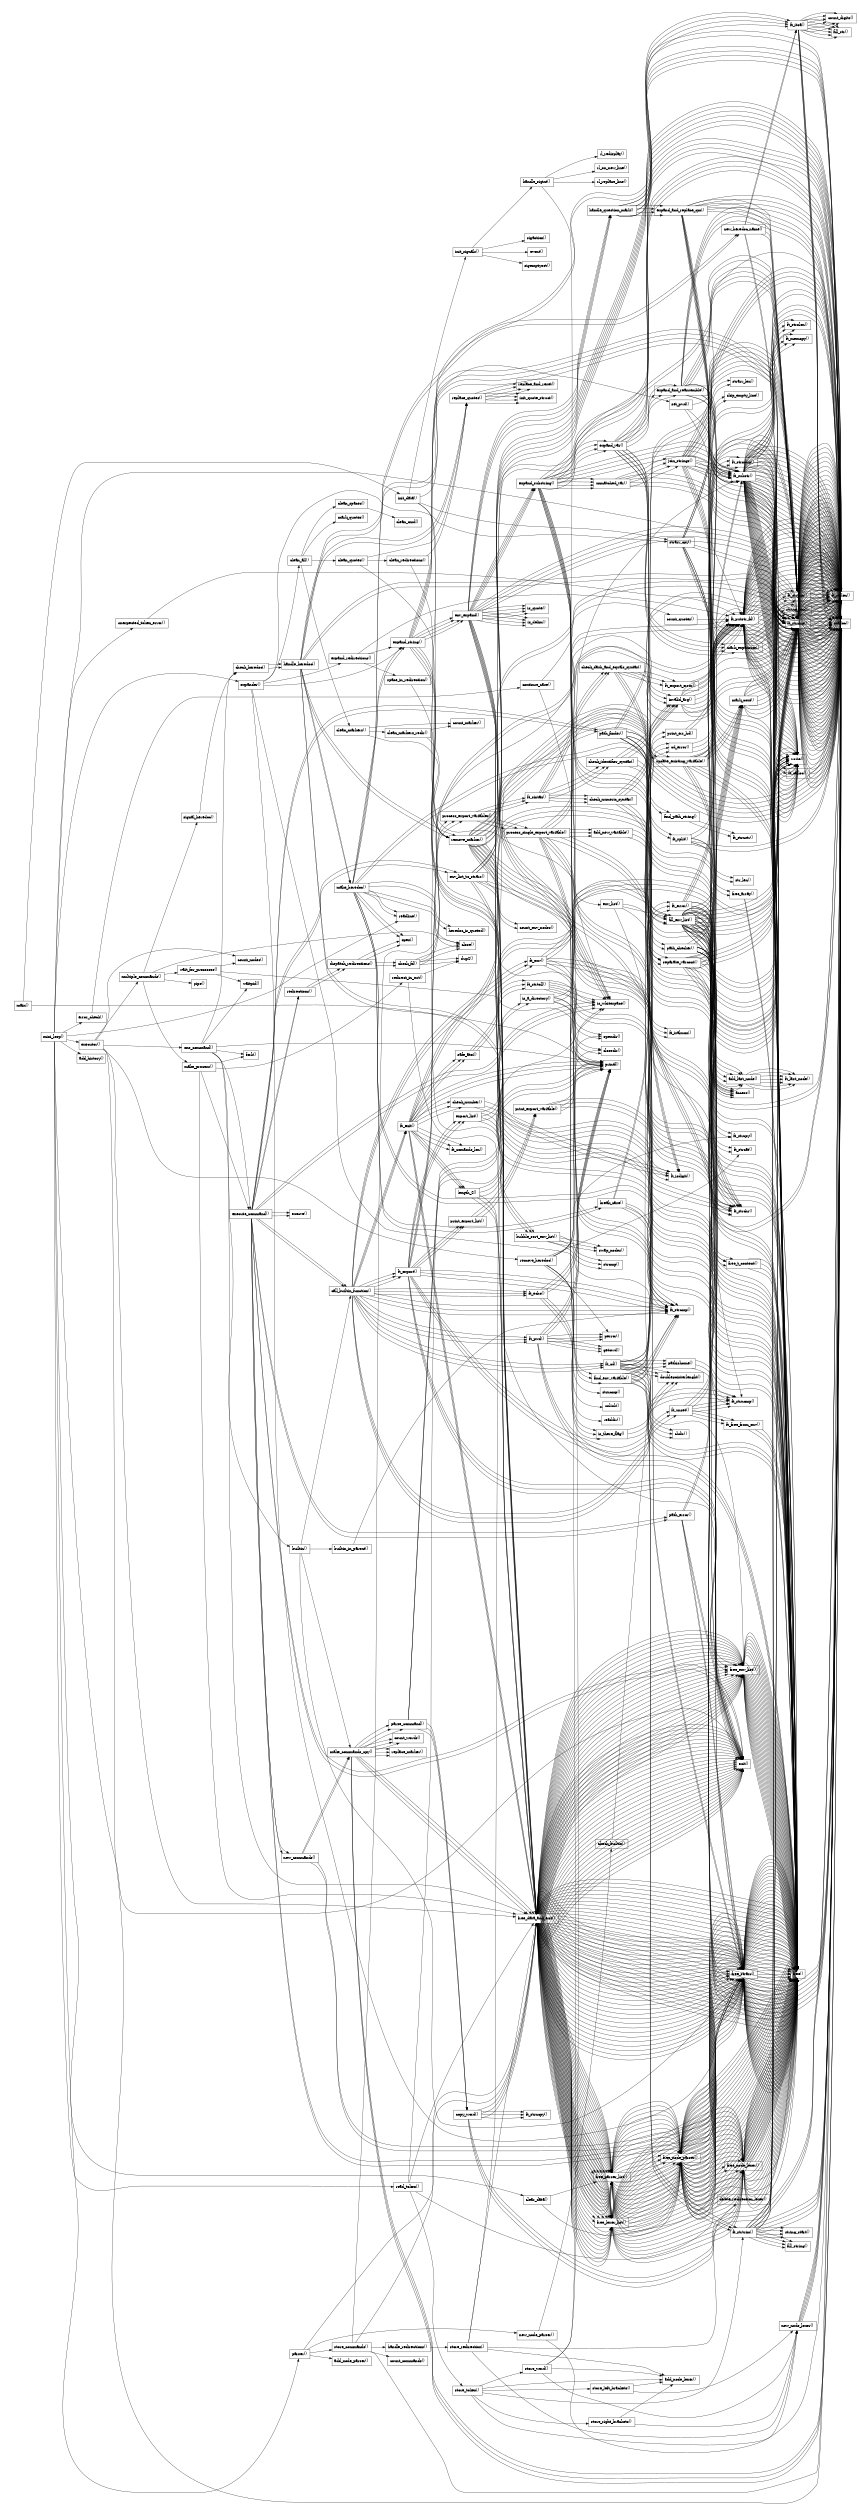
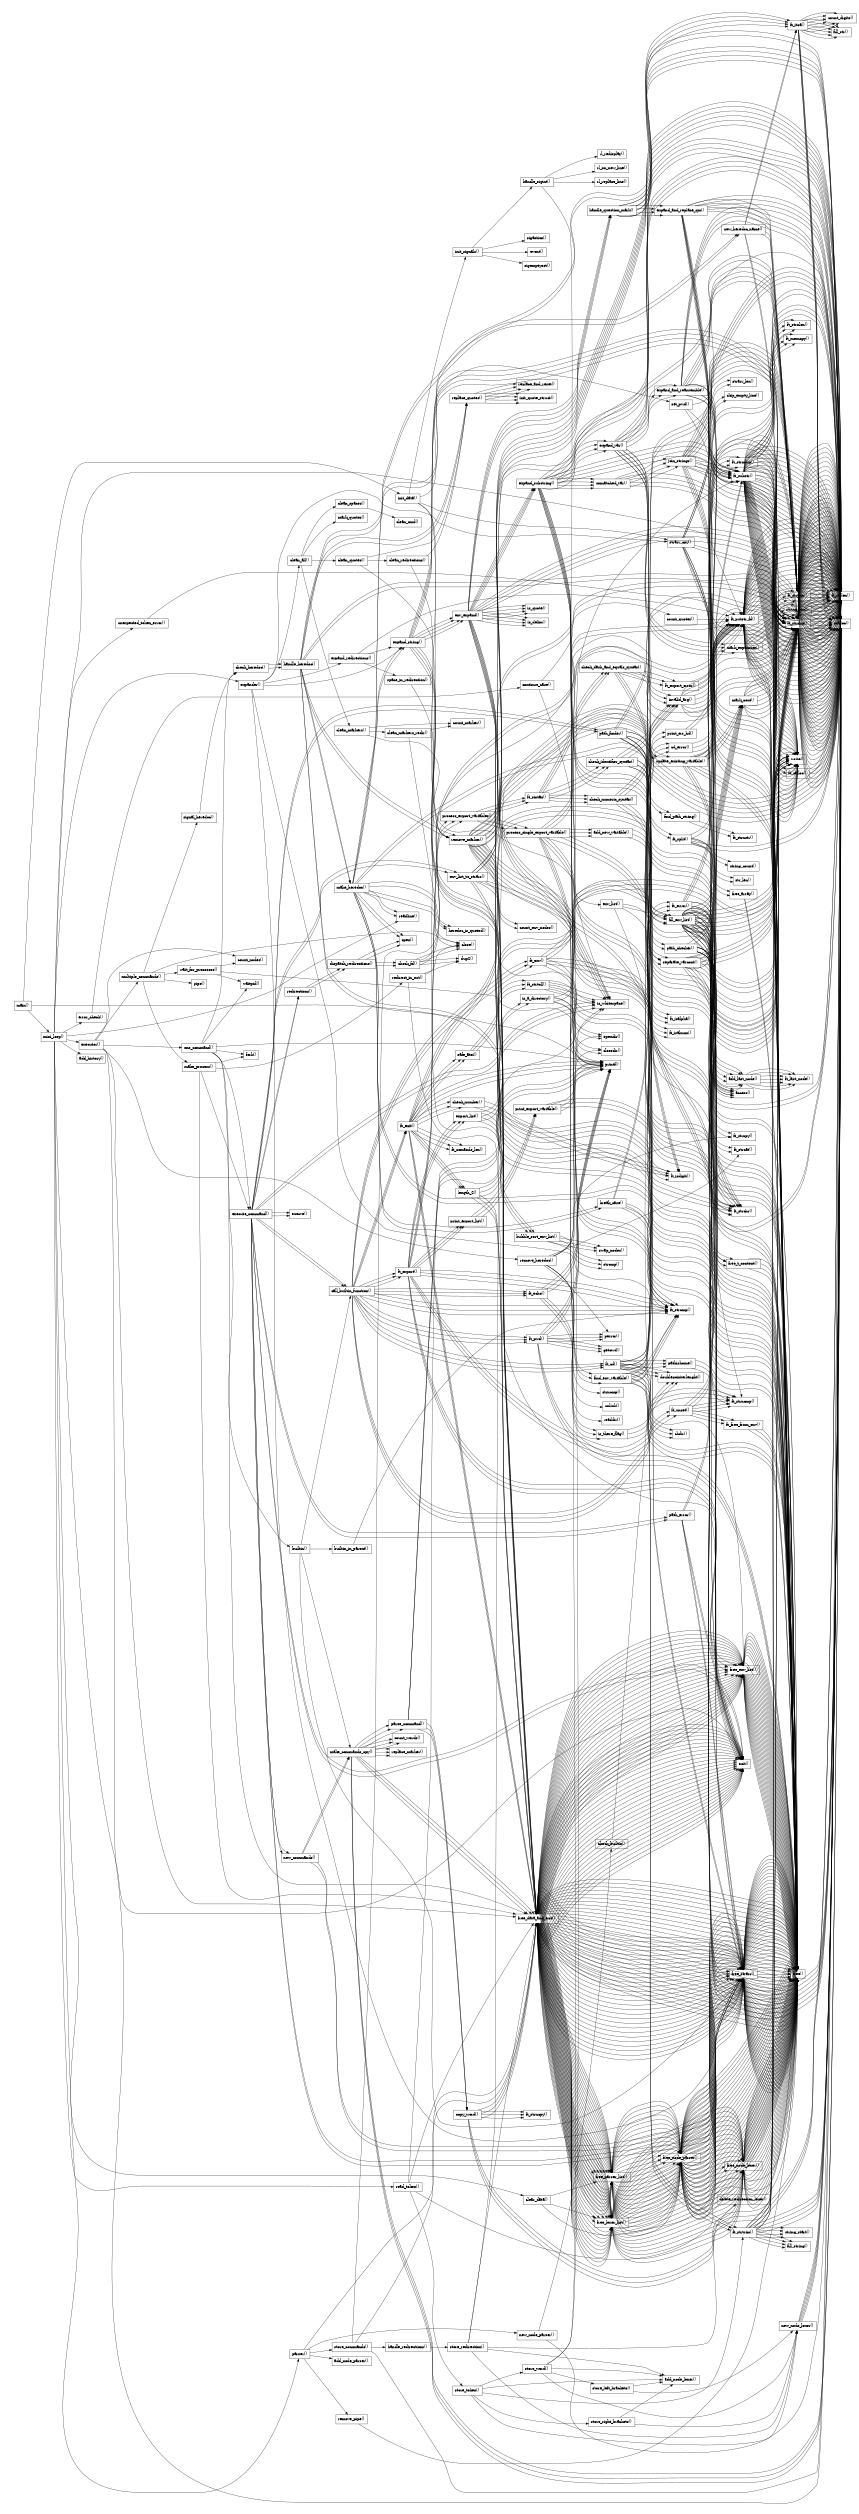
(436, 783) -> (424, 833)
none -> (743, 866)
none -> (436, 958)
none -> (681, 1019)
none -> (38, 1020)
none -> (567, 2209)
(408, 2361) -> none
(535, 2390) -> (571, 2378)
none -> (352, 2419)
